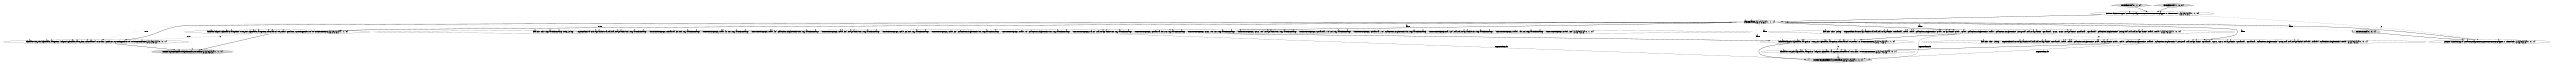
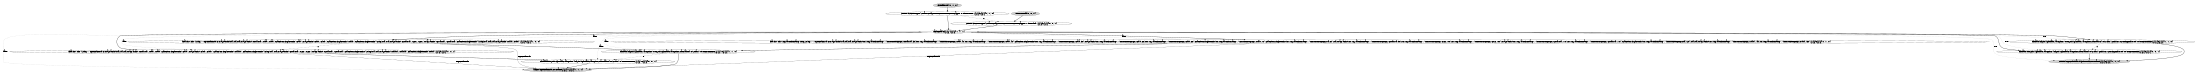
(2131, 5) -> (947, 5)
(2173, 5) -> none
(2069, 24) -> (118, 36)
